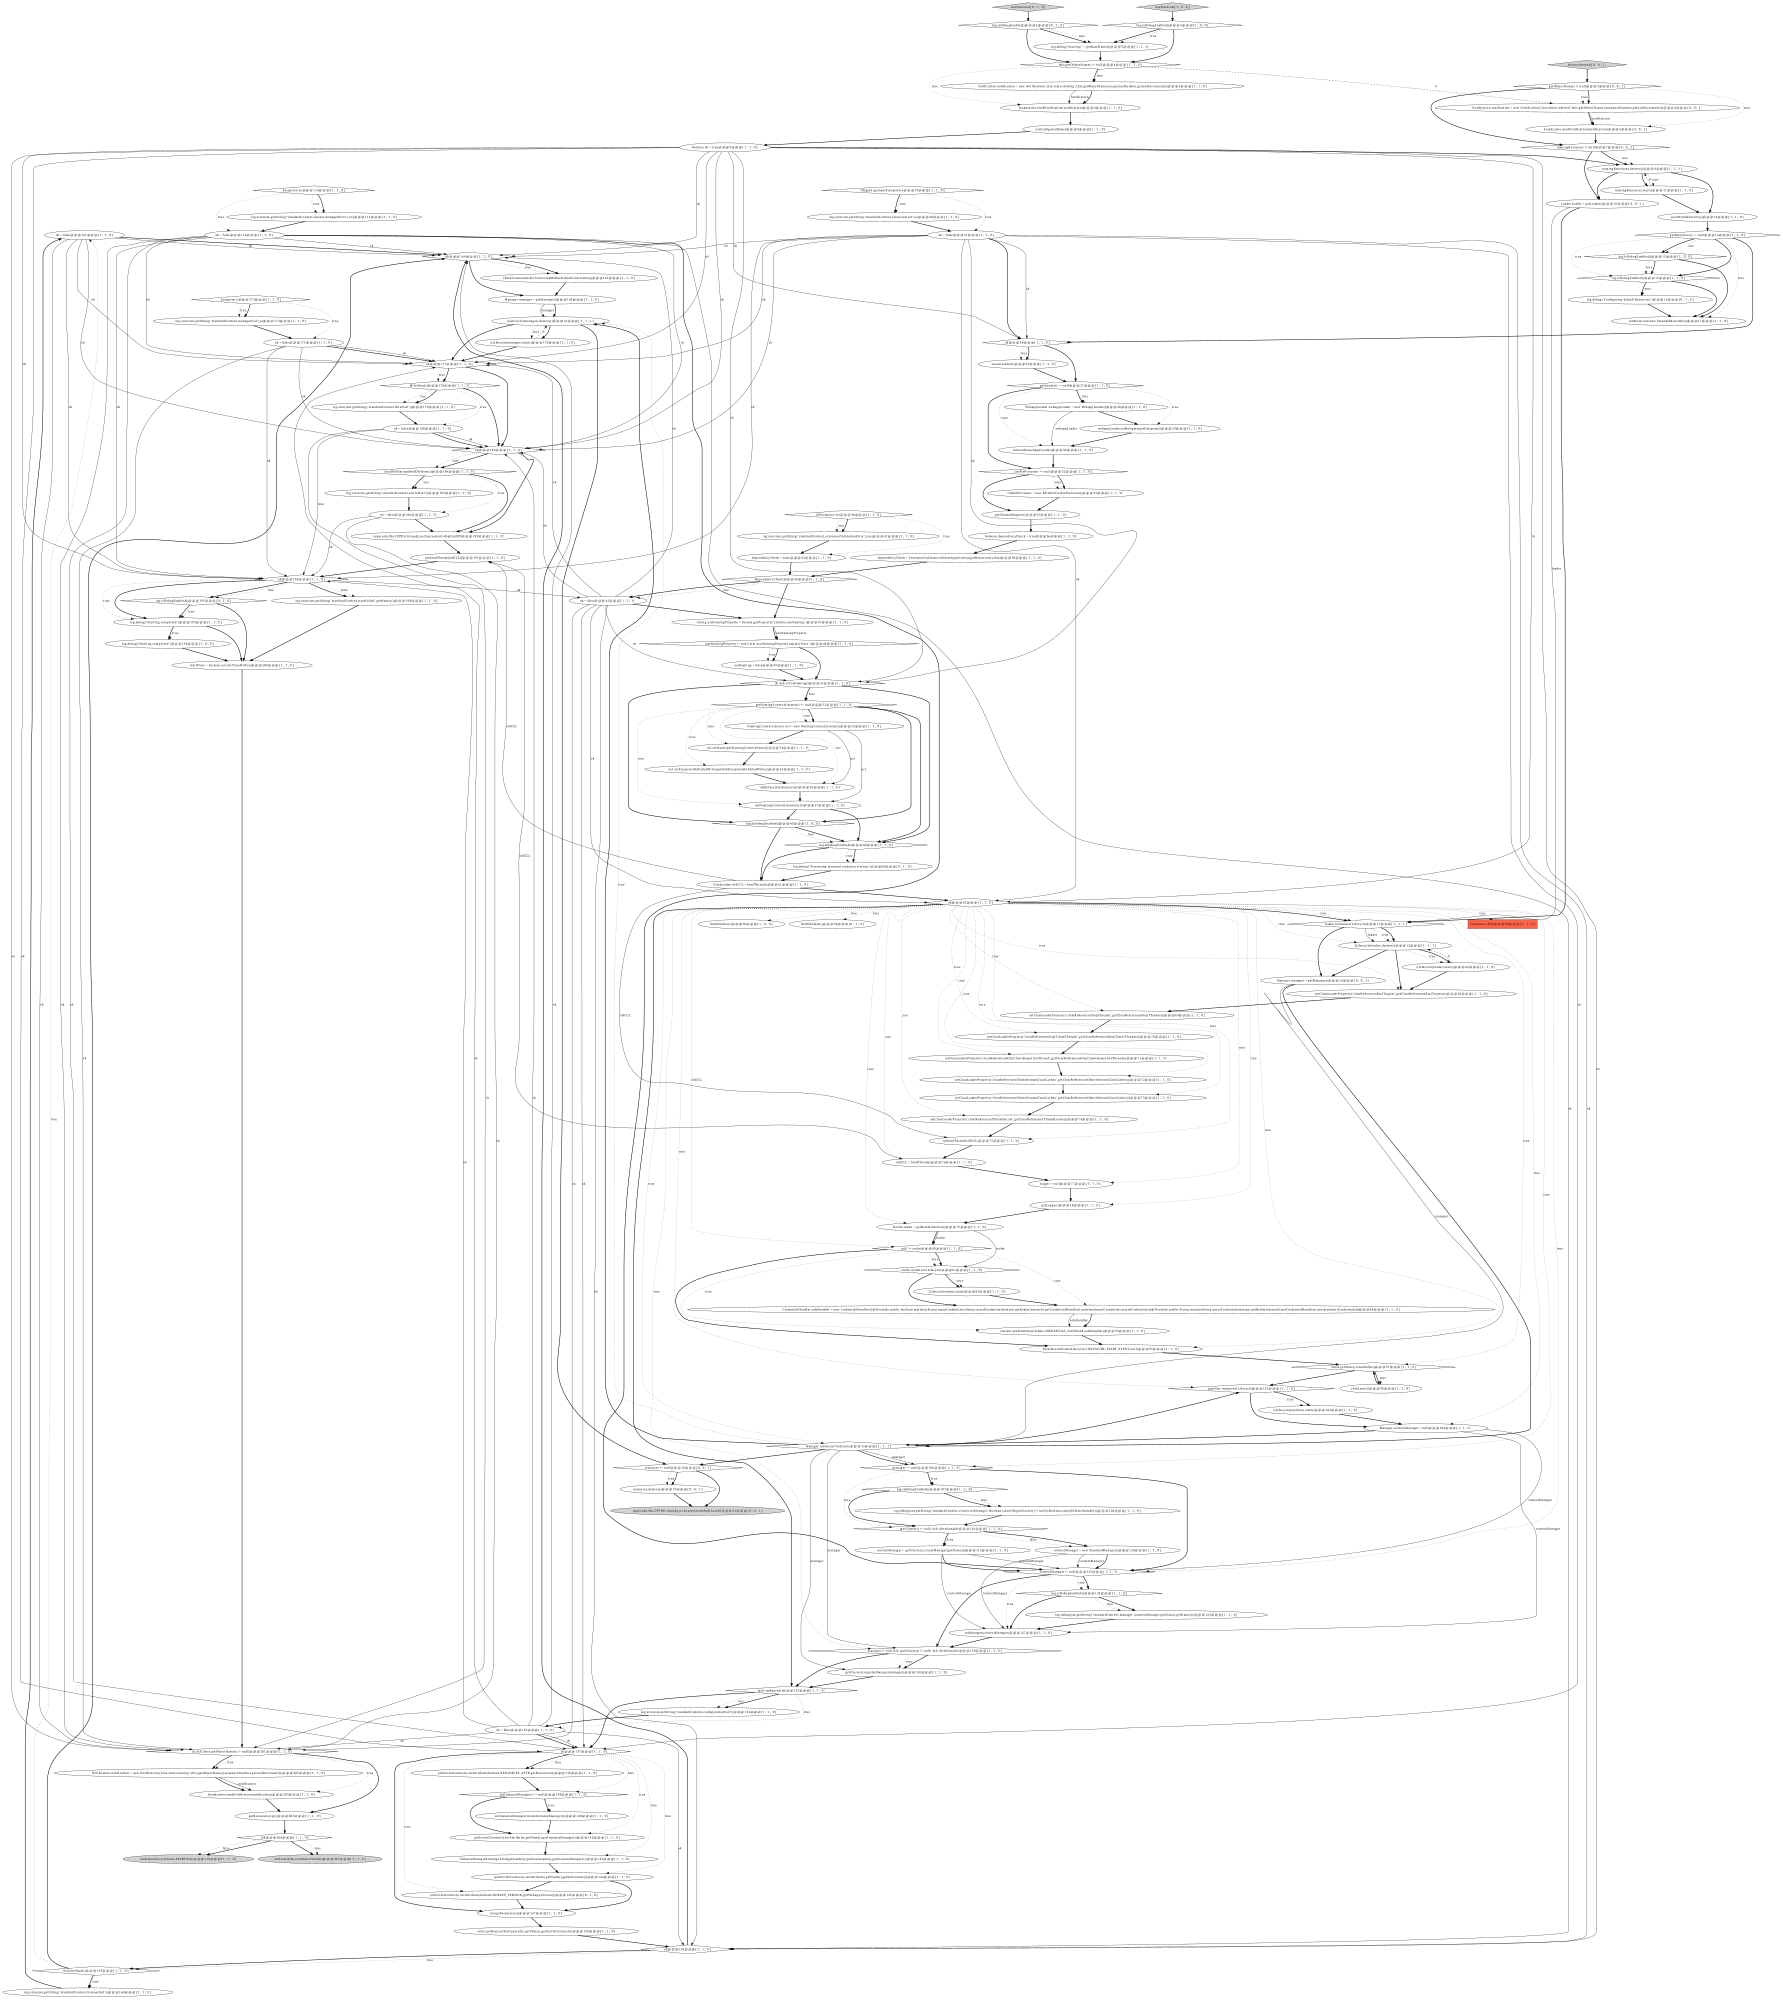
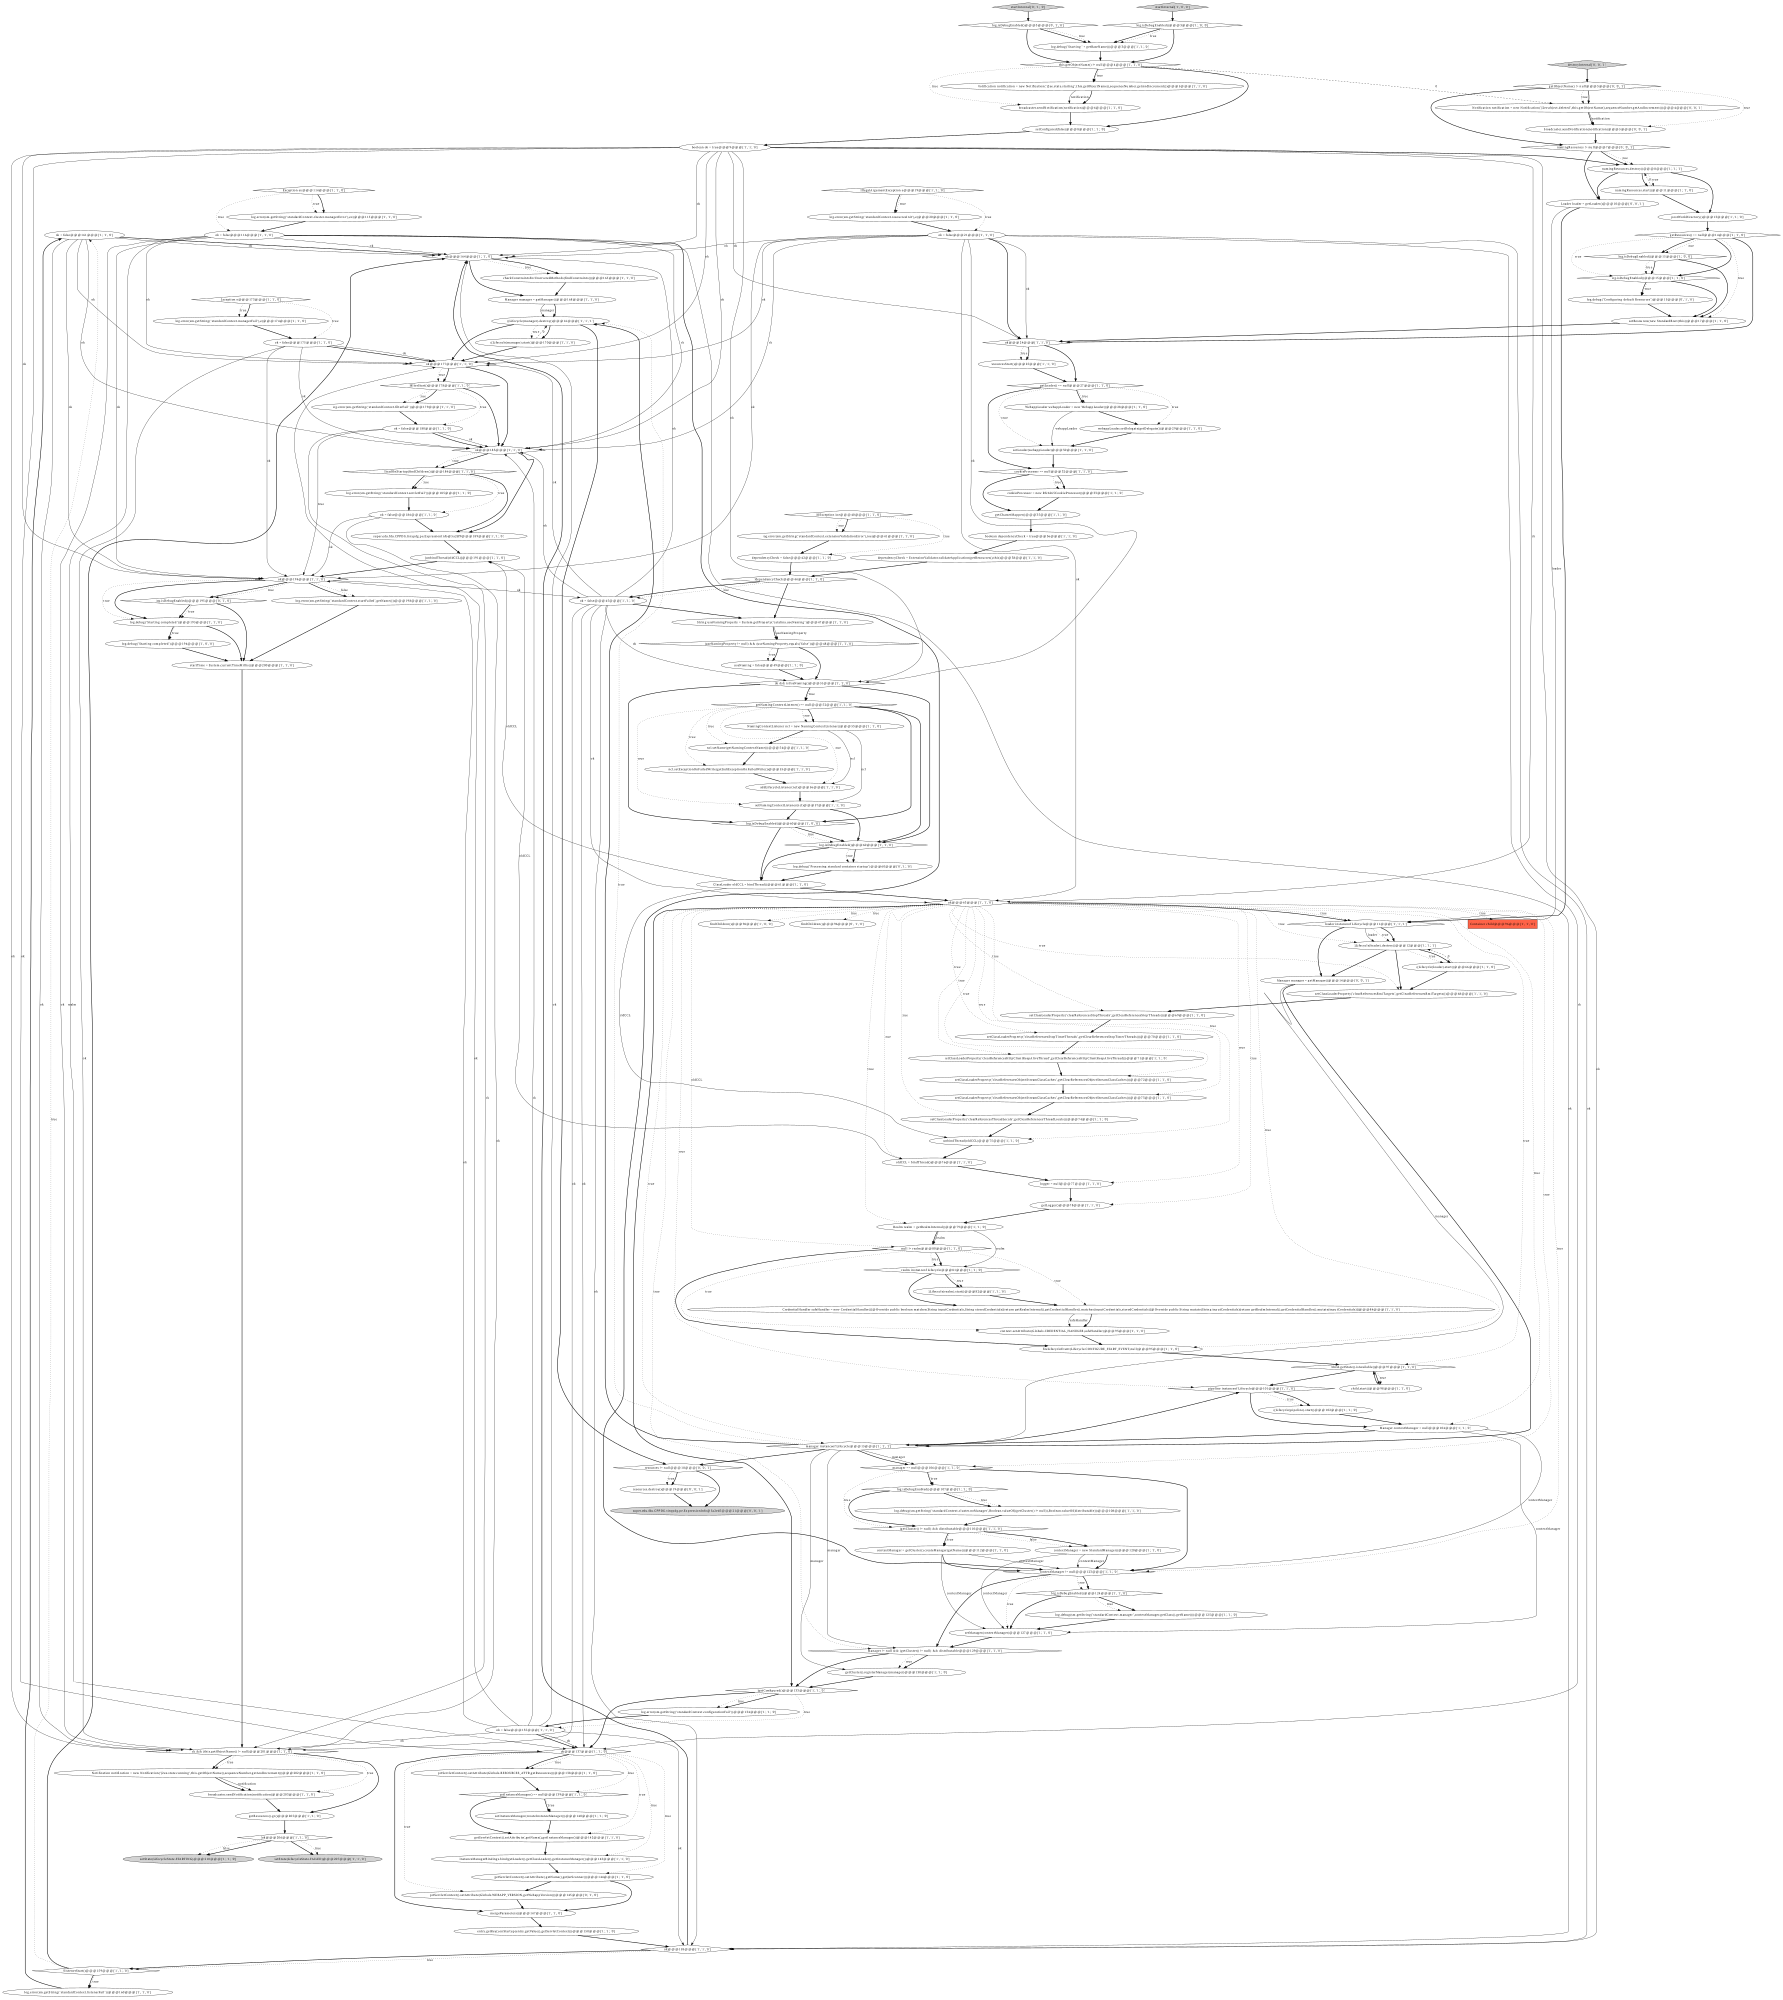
none -> (1236, 99)
none -> (1341, 332)
(72, 1005) -> (72, 1005)
